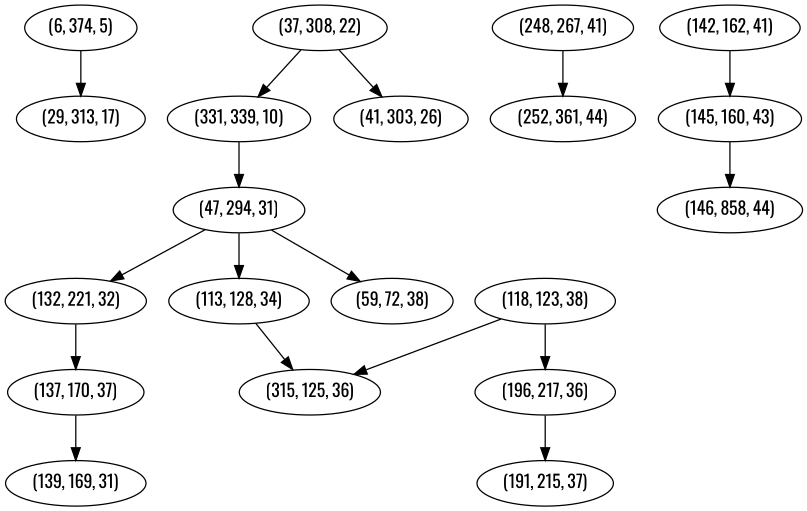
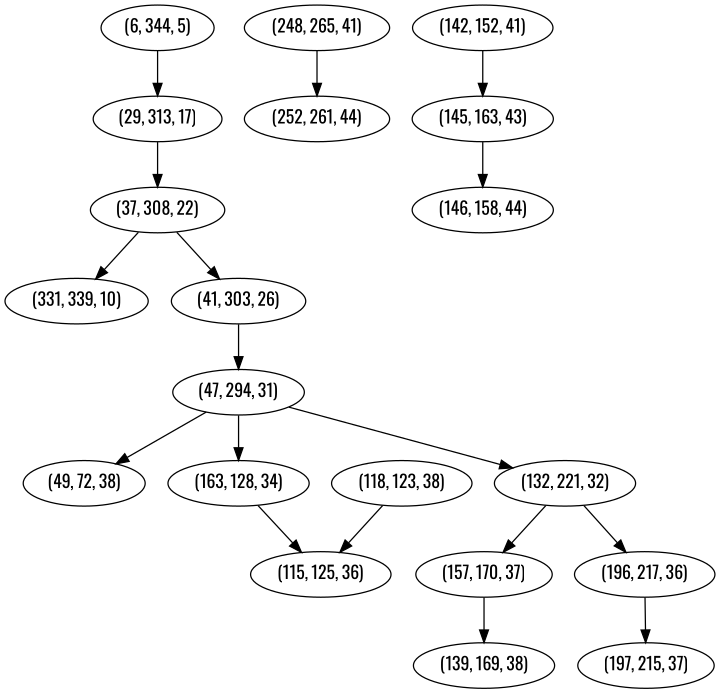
(81, 28) -> (158, 28)
(563, 28) -> (317, 28)
(730, 28) -> (483, 28)
(563, 119) -> (317, 119)
(730, 119) -> (483, 119)
none -> (158, 158)
(239, 158) -> (239, 340)
(730, 210) -> (483, 210)
(239, 301) -> (239, 483)
(392, 301) -> (84, 483)
(545, 340) -> (601, 524)
(76, 392) -> (484, 574)
(310, 392) -> (321, 574)
(76, 483) -> (484, 666)
(545, 483) -> (646, 666)
